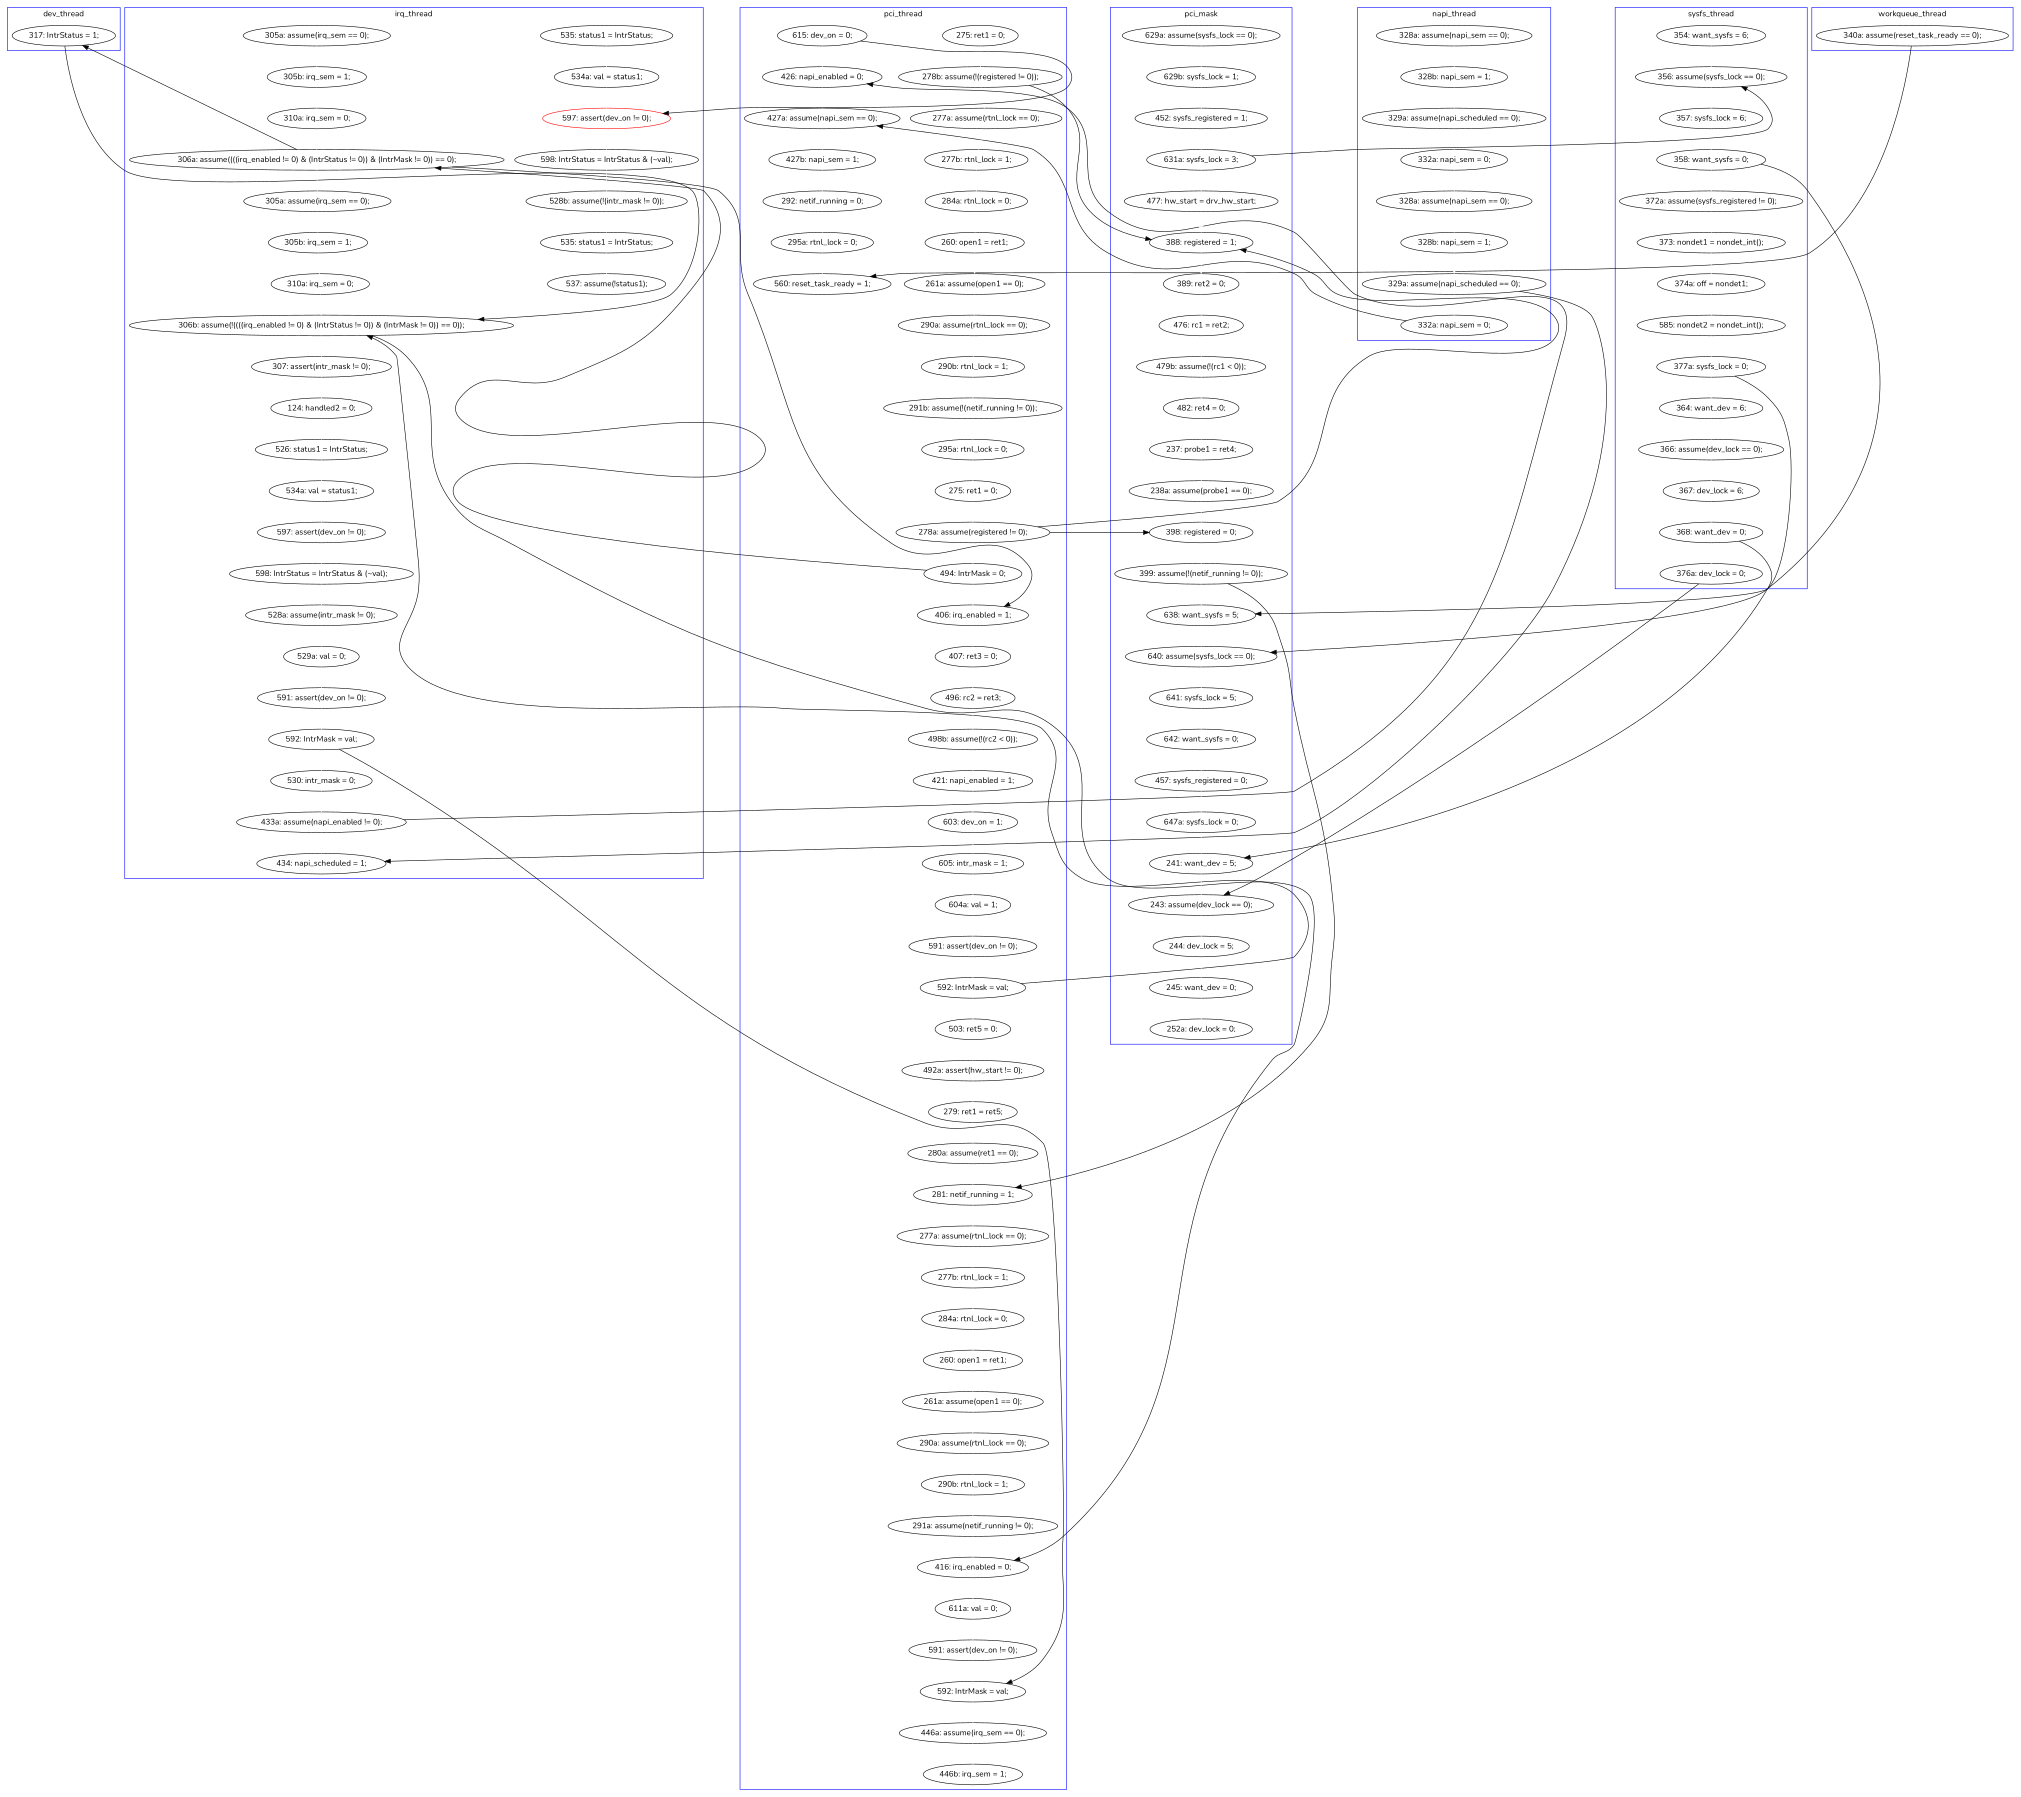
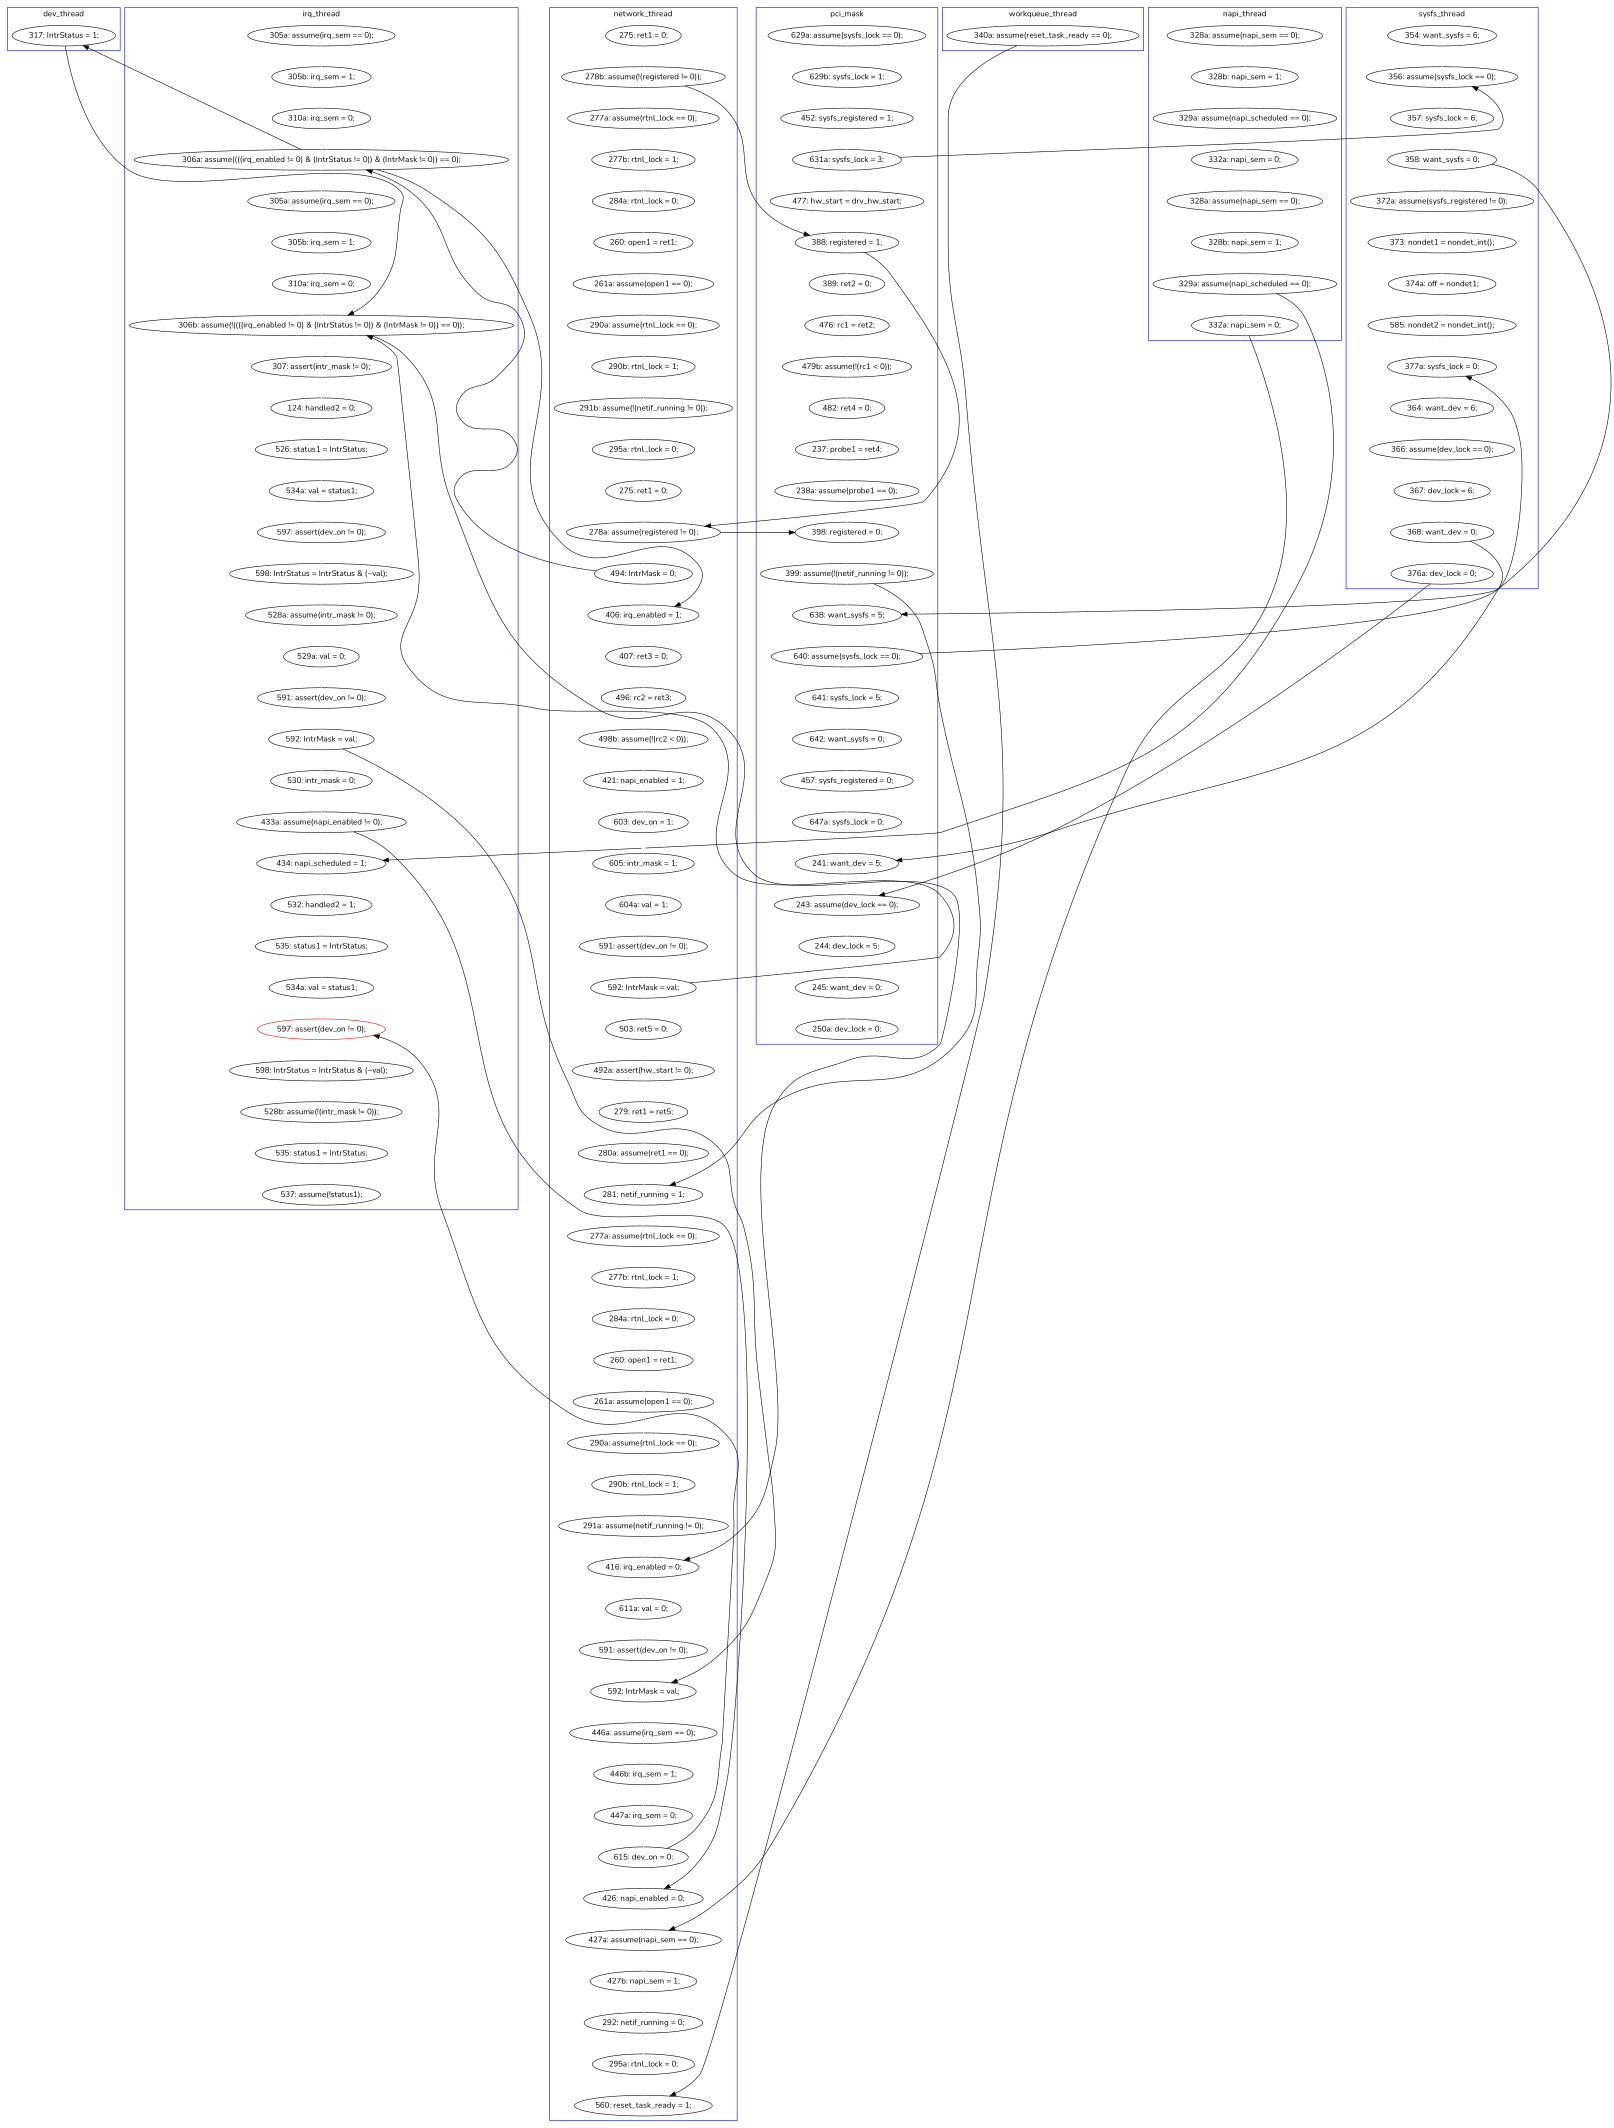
(903, 14) -> (643, 14)
(1428, 350) -> (945, 472)
(1644, 620) -> (1328, 626)
none -> (321, 905)
(1201, 1029) -> (847, 1029)
none -> (643, 1816)
